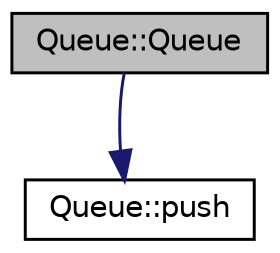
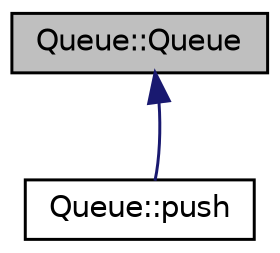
(120, 112) -> (159, 142)
